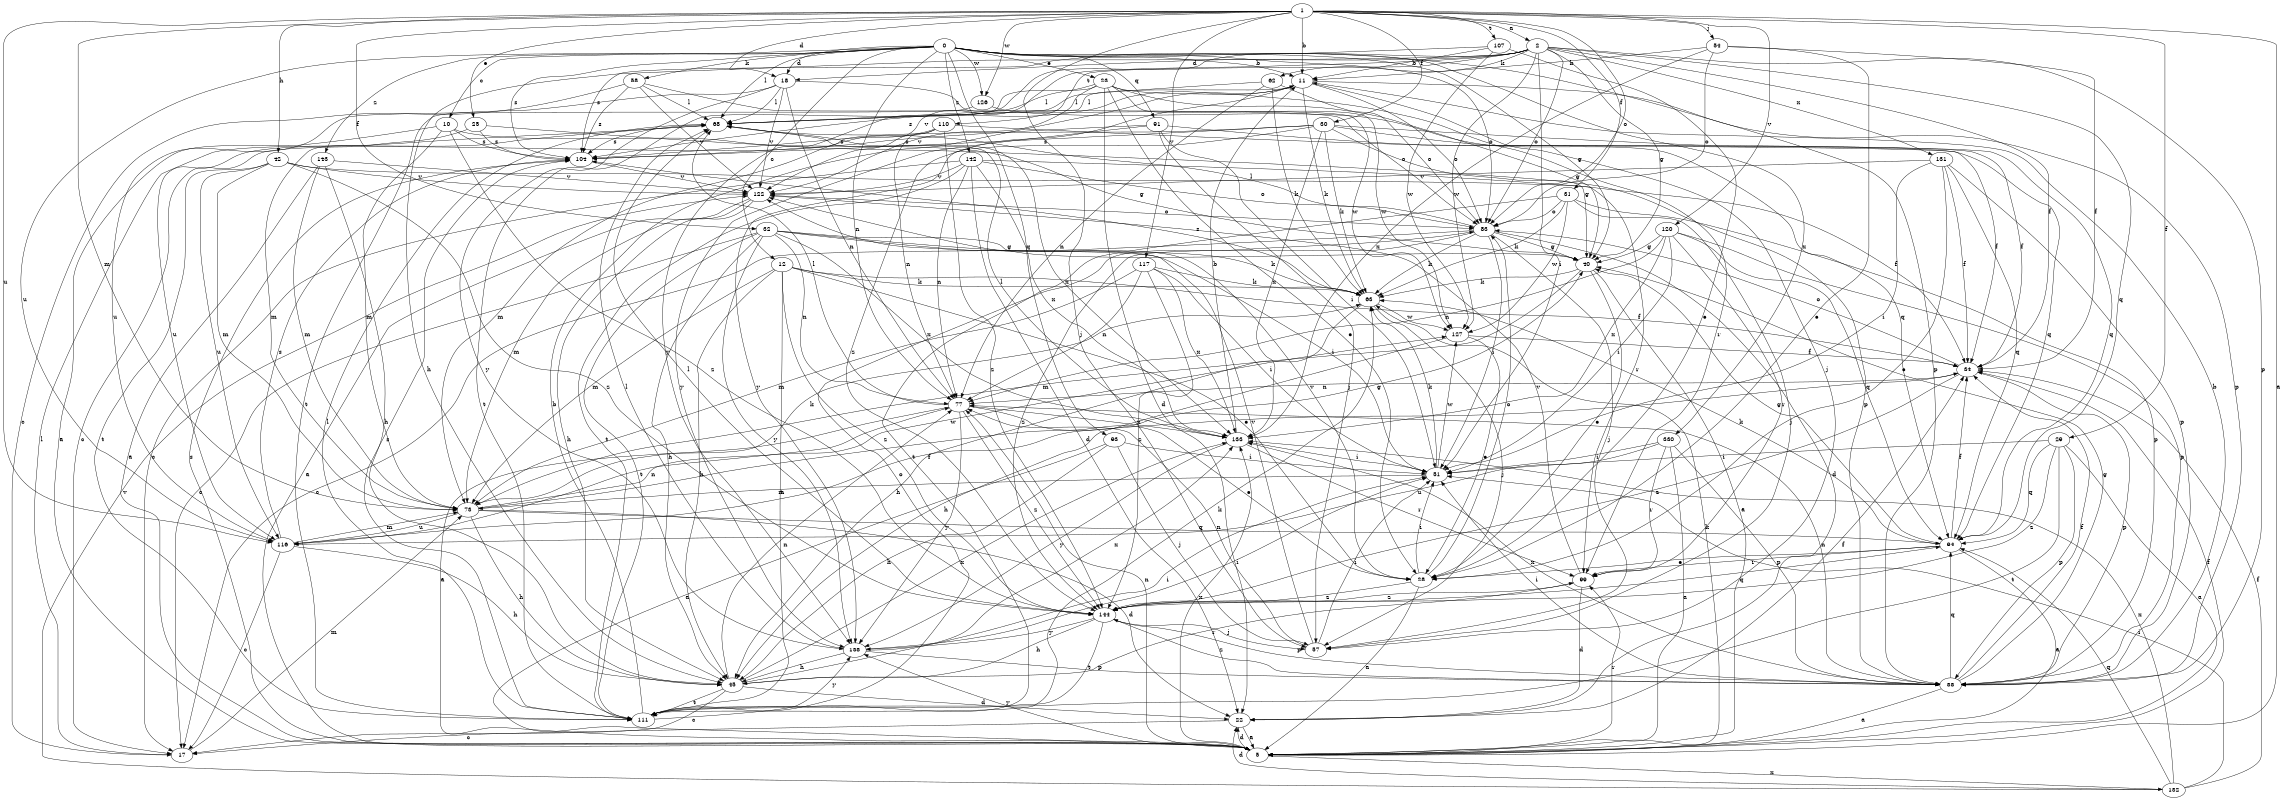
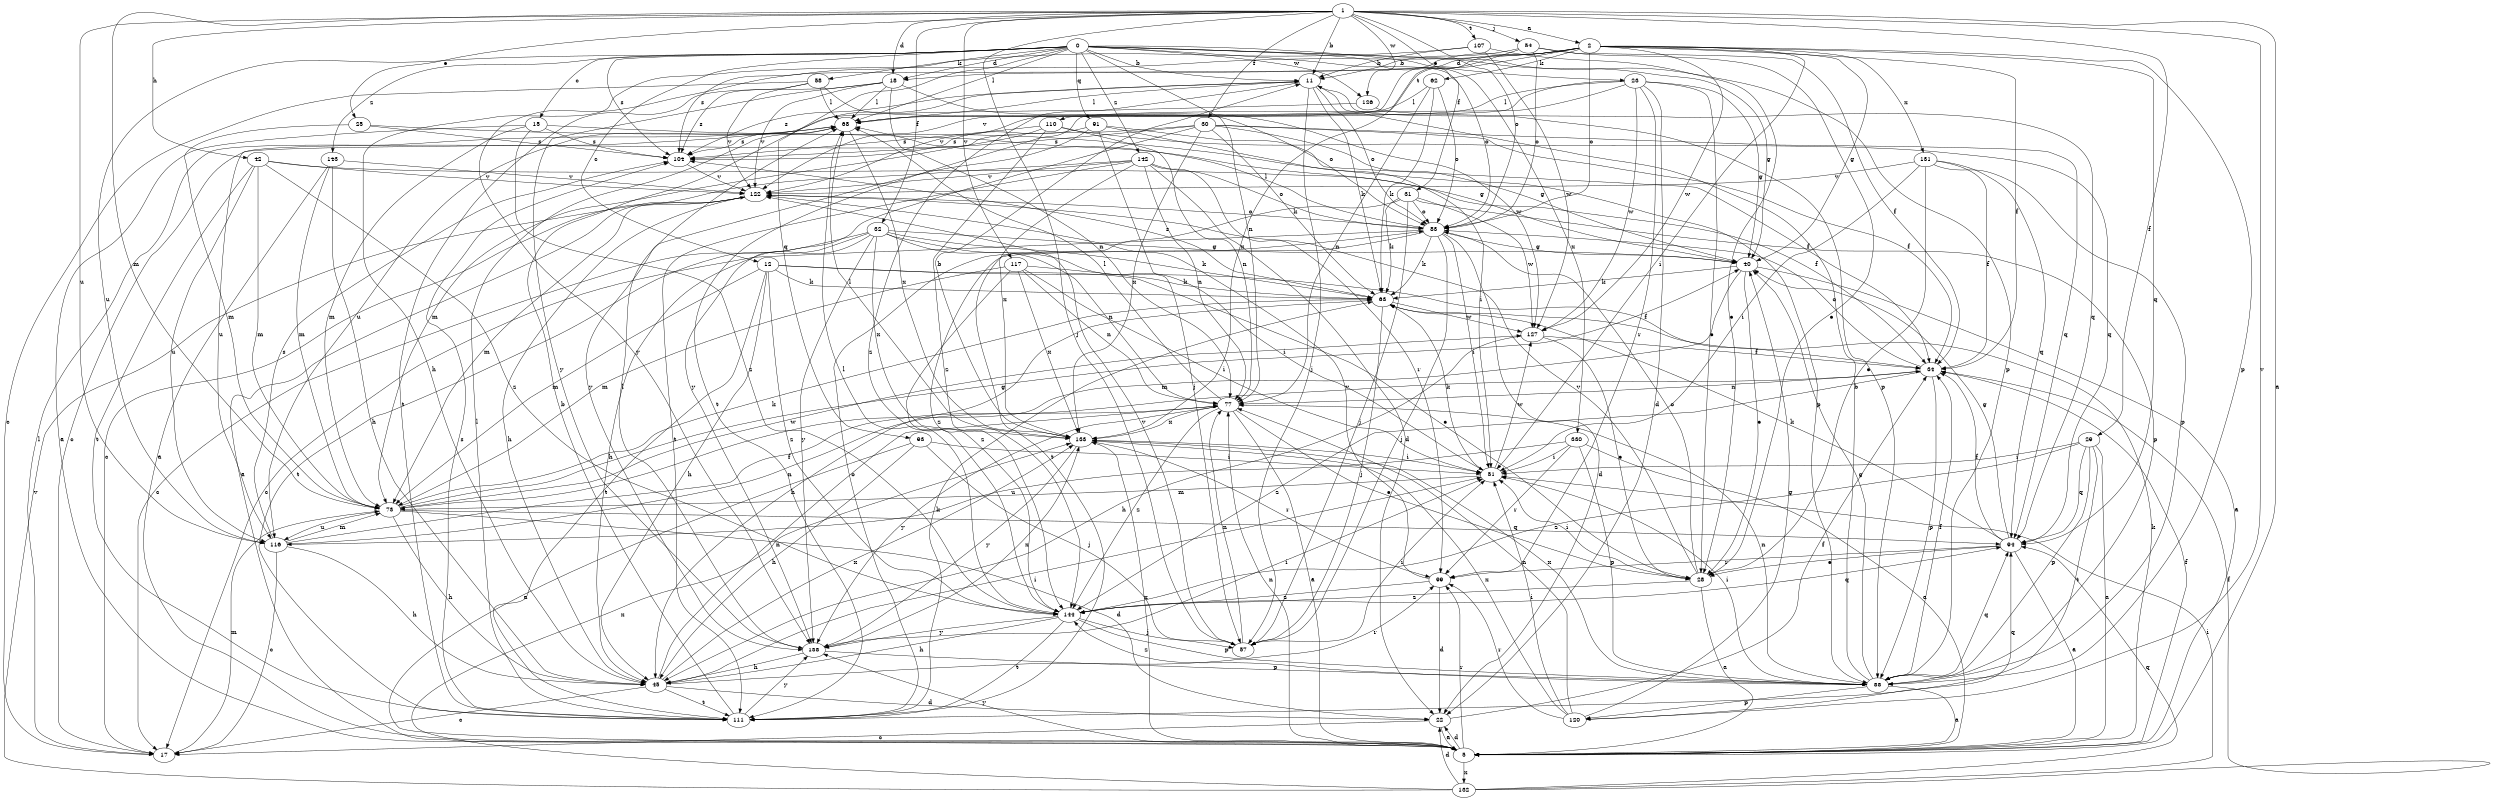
(447, 124) -> (536, 124)
(2121, 384) -> (1722, 703)
(314, 734) -> none
